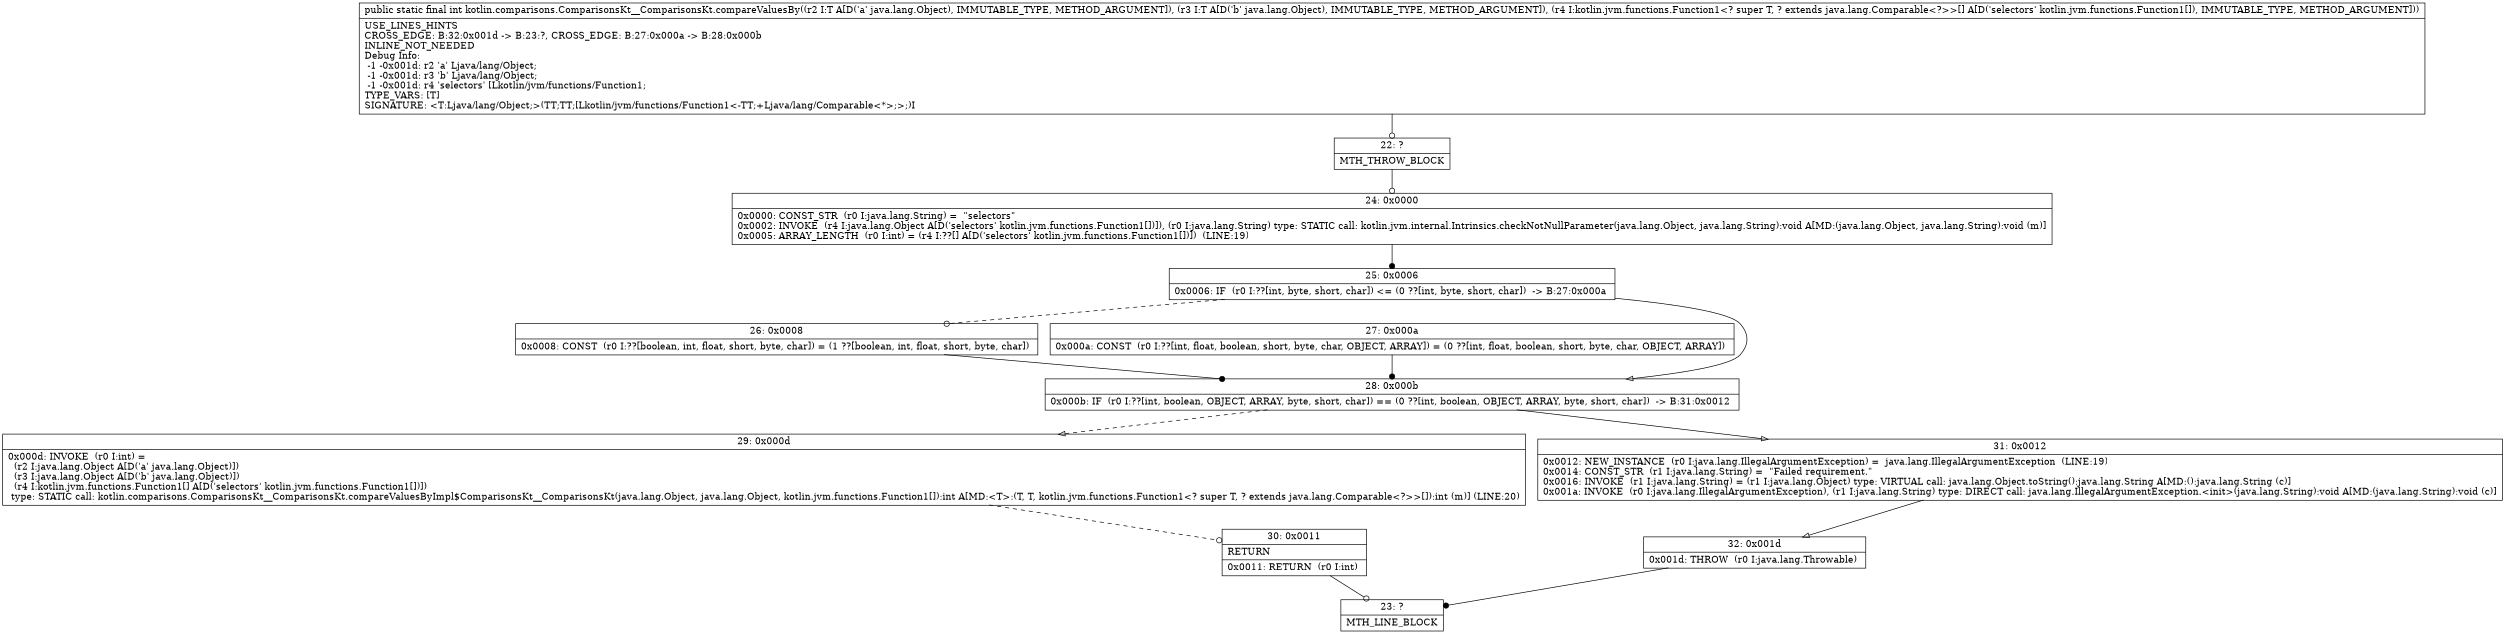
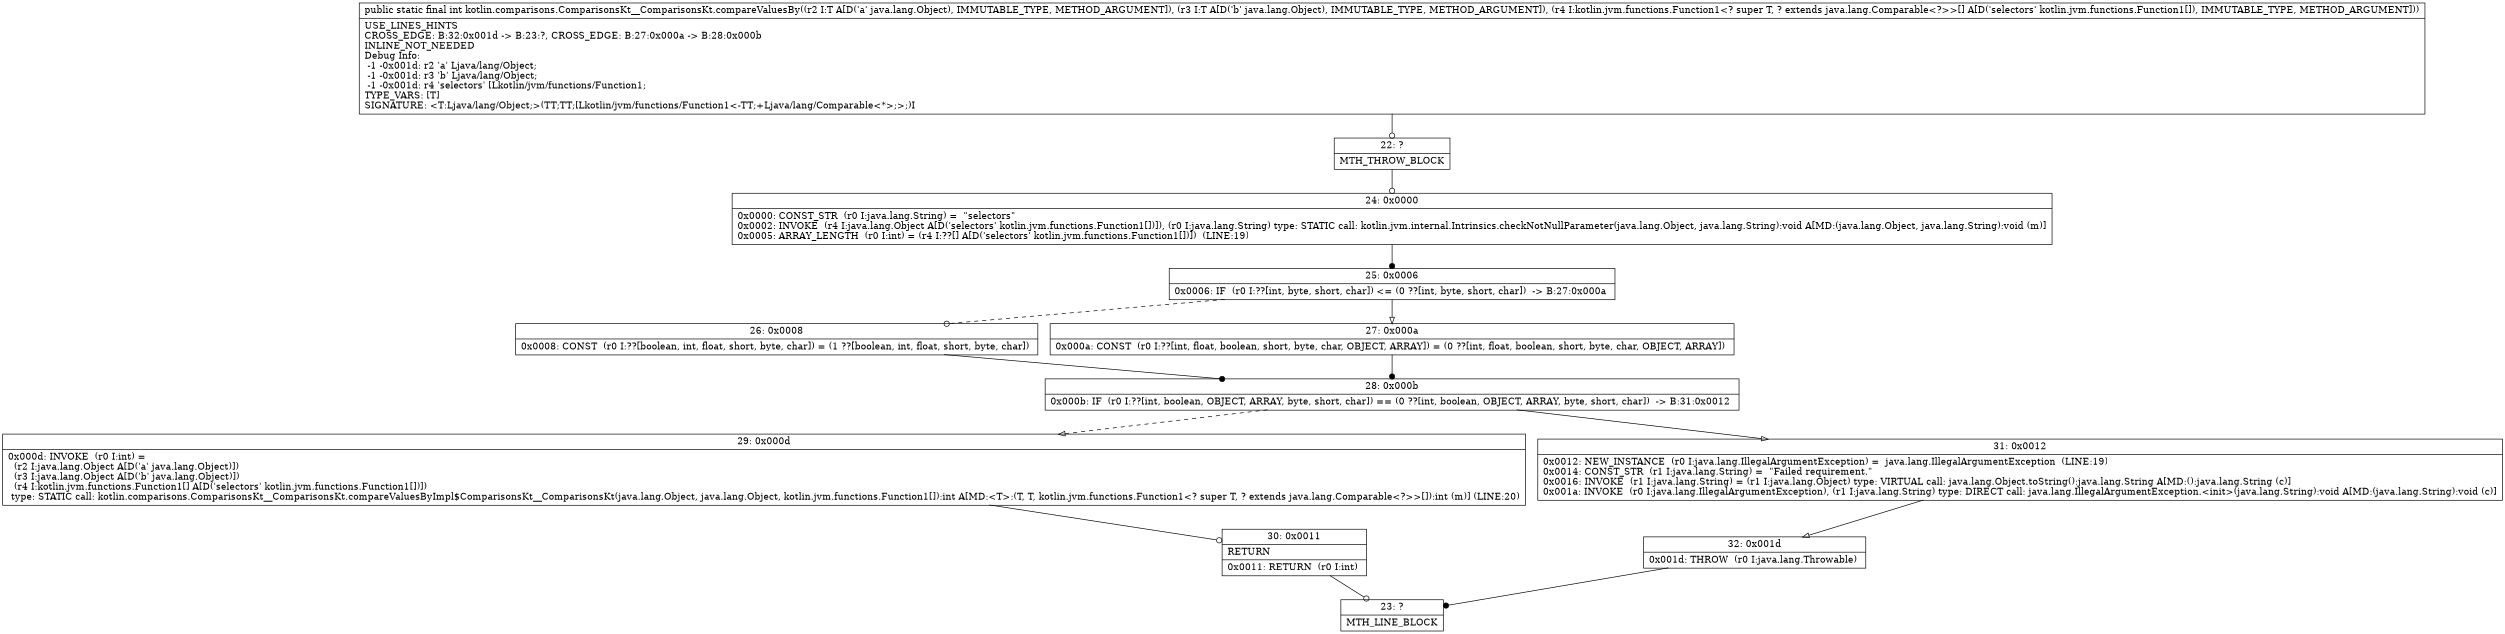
(1745, 331) -> (1392, 308)
(1103, 522) -> (1103, 522)
